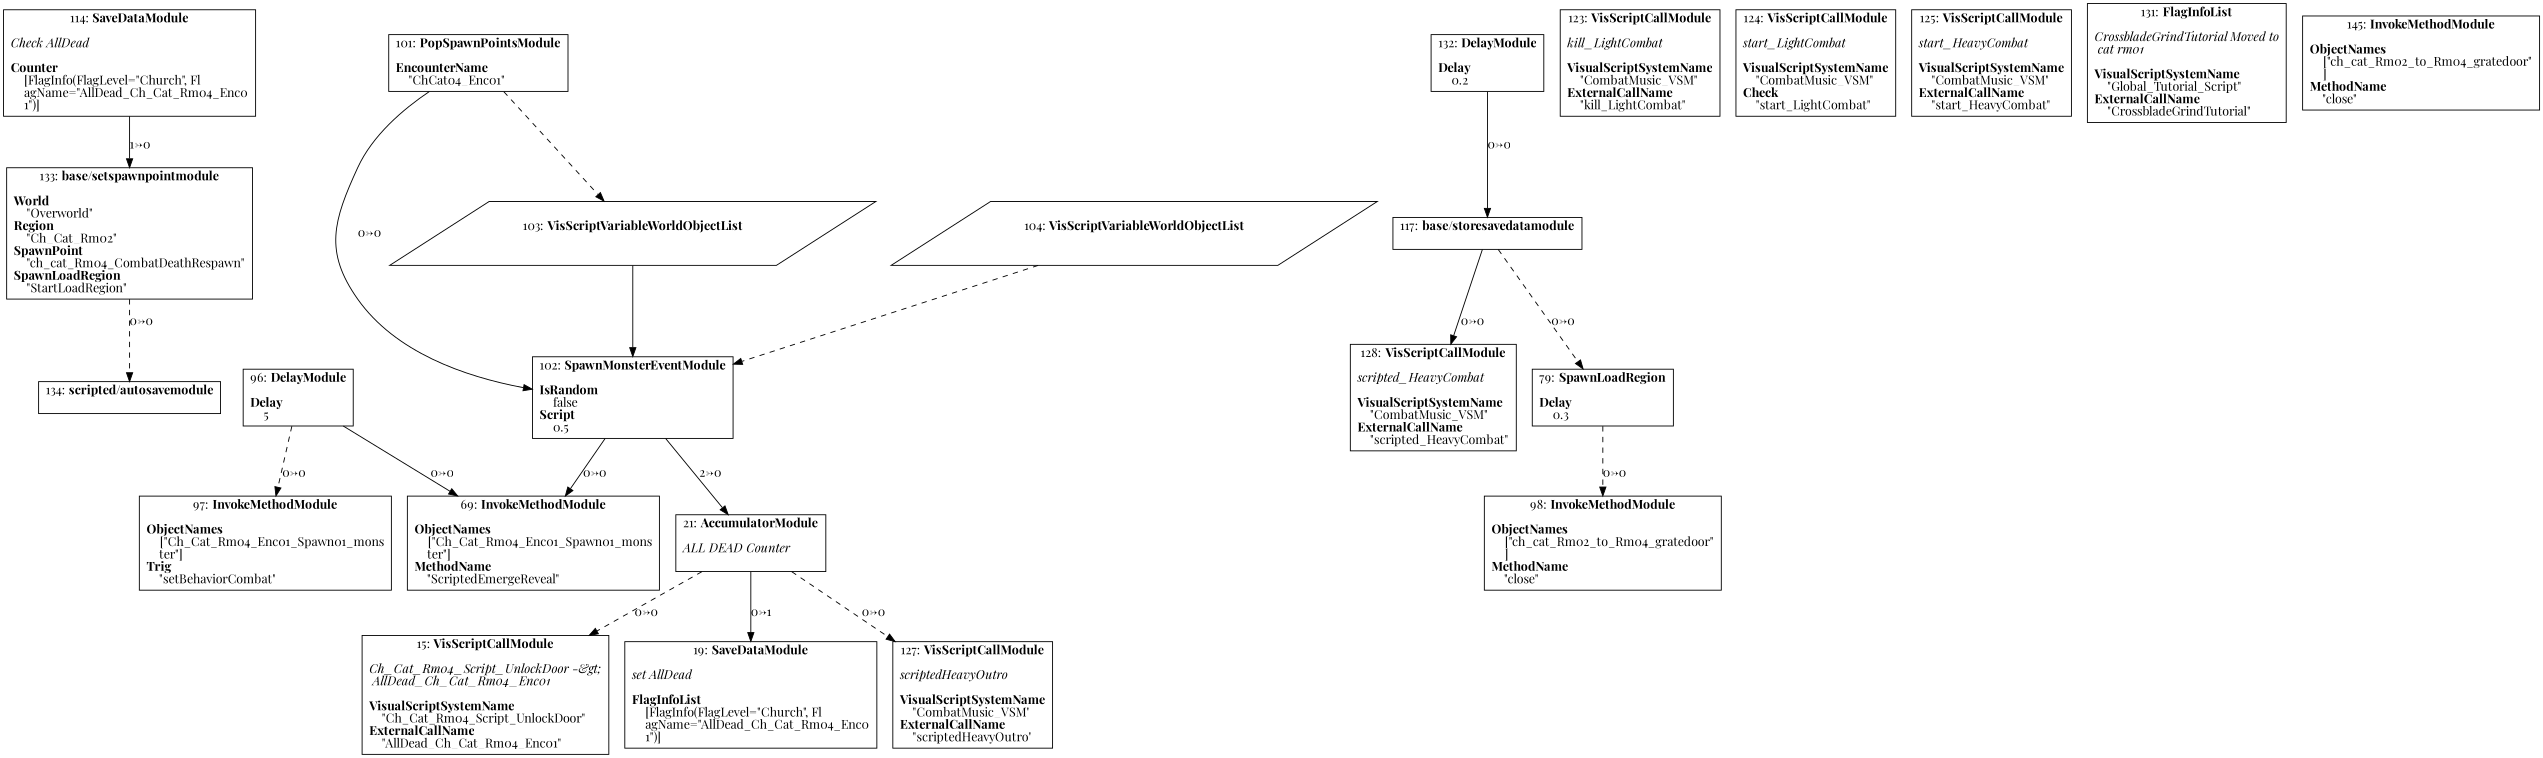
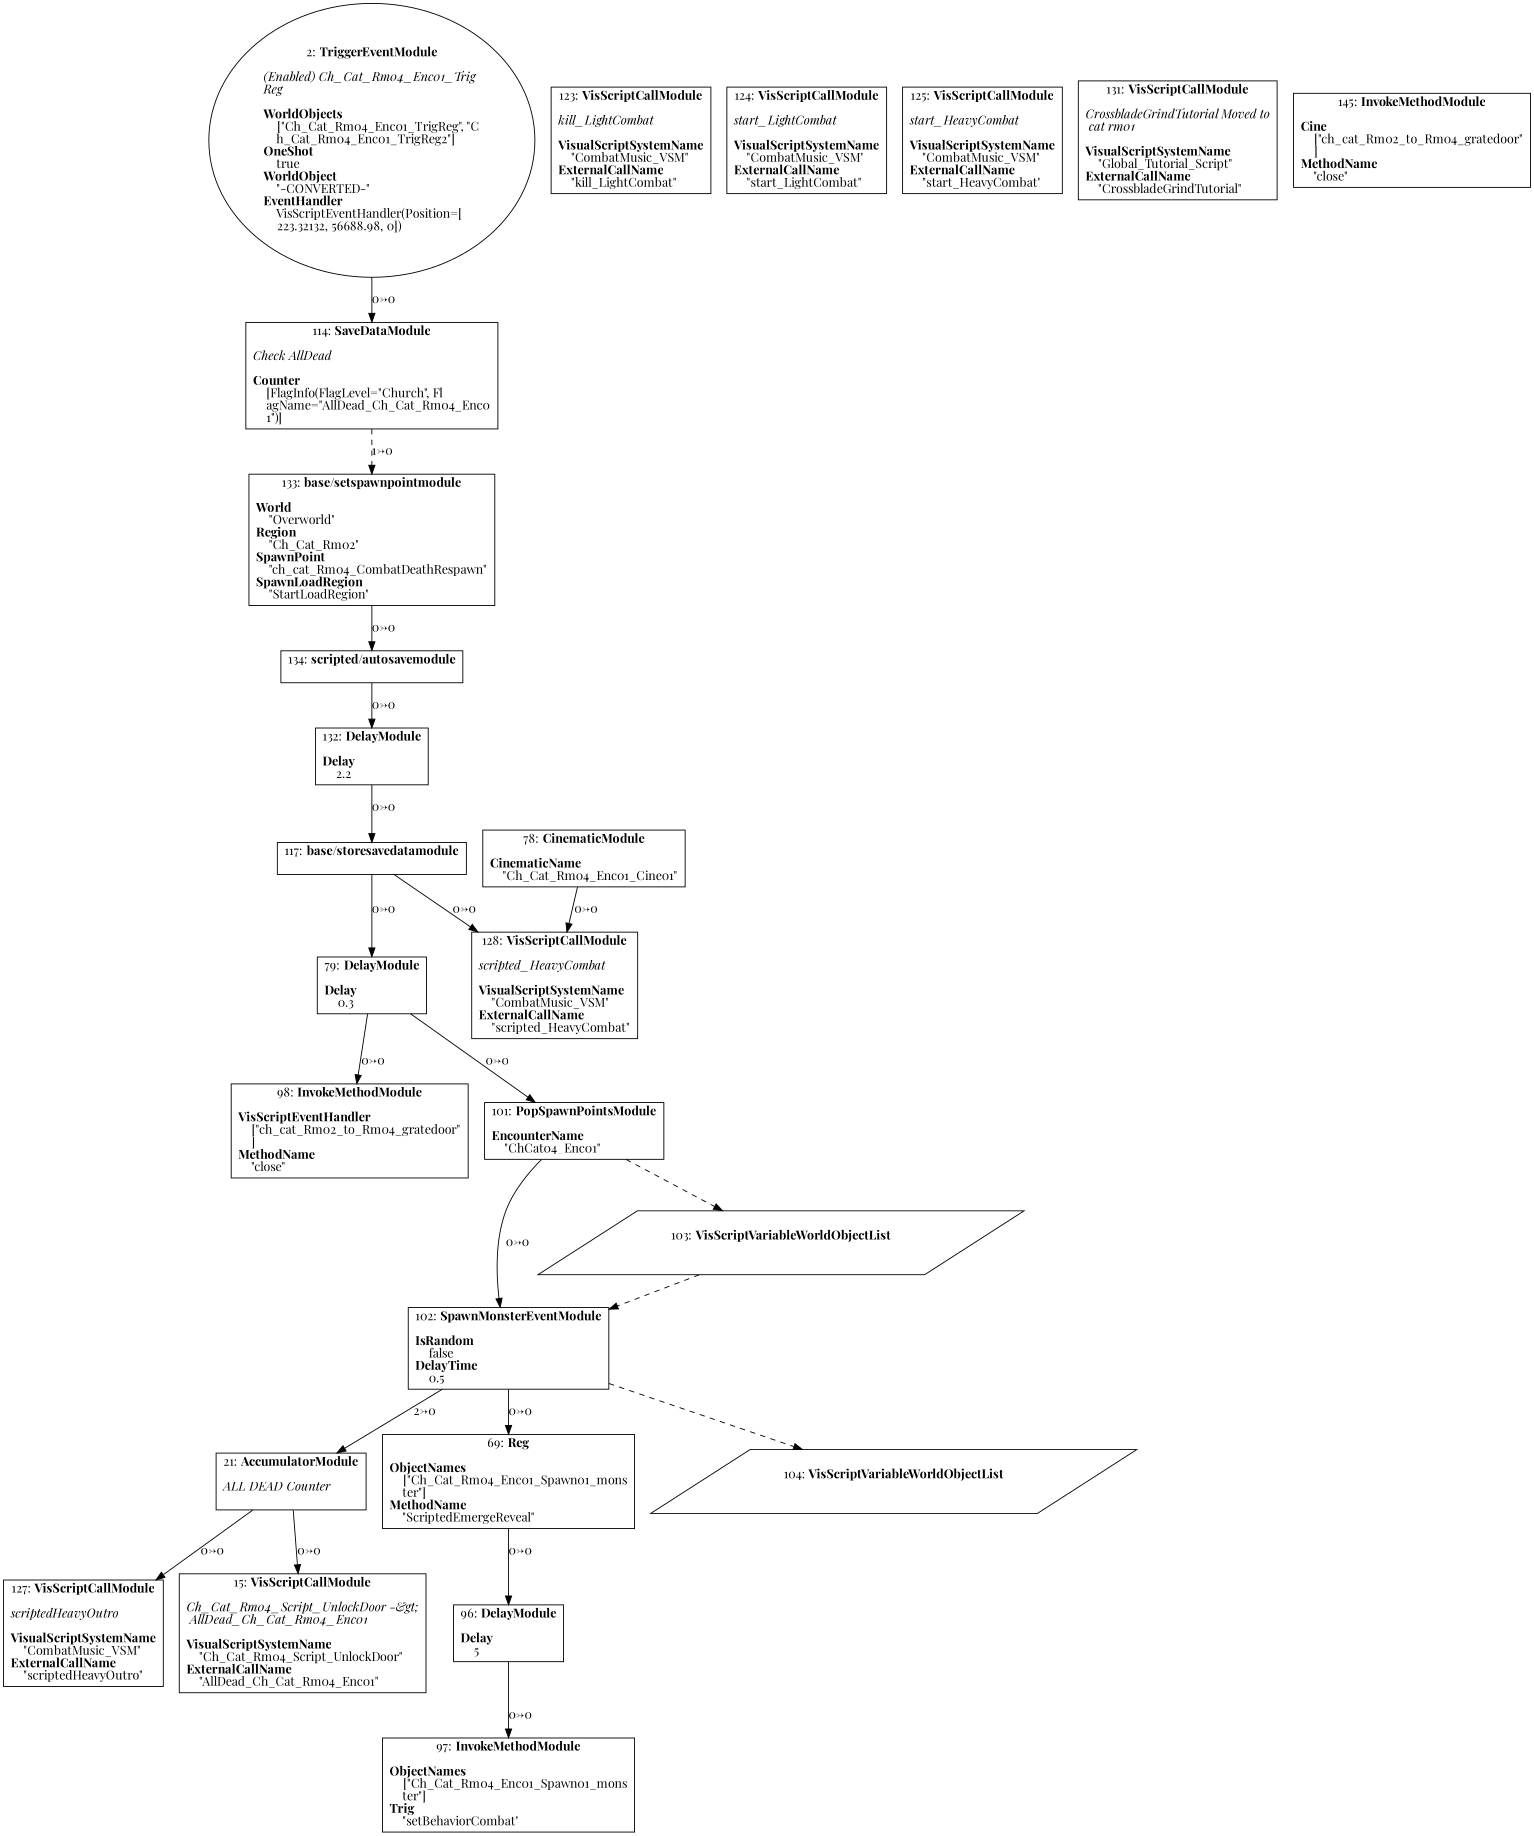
(2198, 12) -> (1189, 90)
(2348, 50) -> (1314, 127)
(1453, 81) -> (337, 774)
(1761, 93) -> (787, 171)
(130, 137) -> (372, 447)
none -> (372, 140)
(1538, 305) -> (372, 911)
(633, 307) -> (658, 1290)
(890, 313) -> (701, 1415)
(130, 336) -> (372, 624)
(1613, 378) -> (382, 966)
(557, 415) -> (446, 1366)
(285, 457) -> (509, 1695)
(1603, 457) -> (363, 1044)
(397, 459) -> (509, 1562)
(544, 505) -> (519, 1443)
(1530, 530) -> (305, 1118)
(649, 601) -> (295, 1537)
(840, 604) -> (208, 1542)
(751, 695) -> none
none -> (372, 701)
none -> (584, 858)
none -> (469, 1055)
